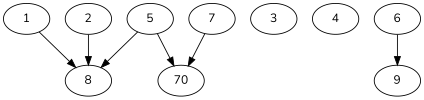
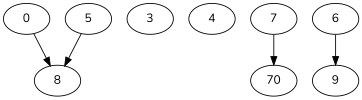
(27, 19) -> none
(88, 19) -> (27, 19)
(164, 46) -> none
